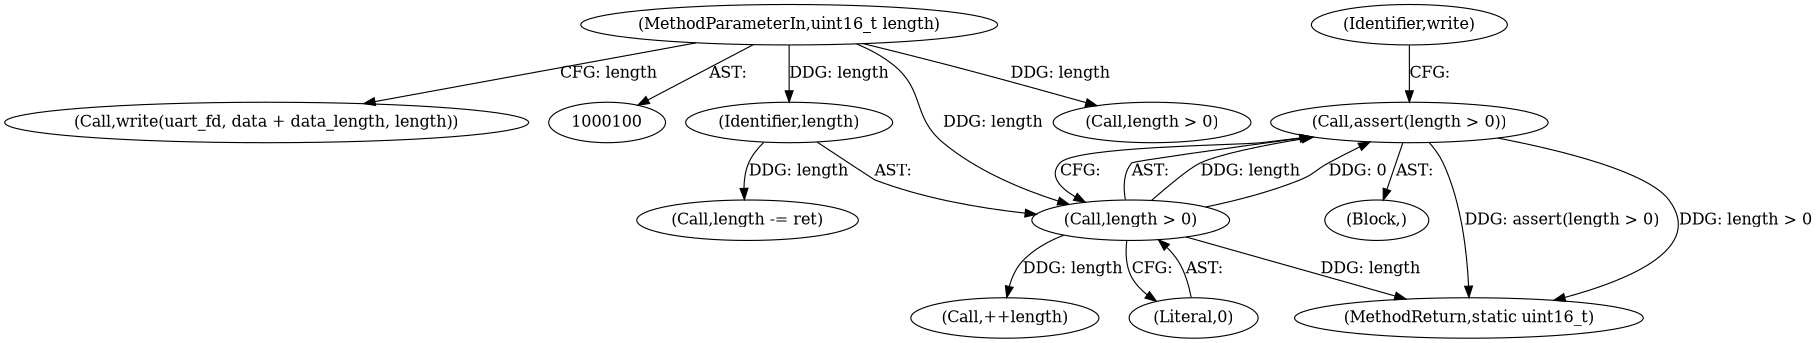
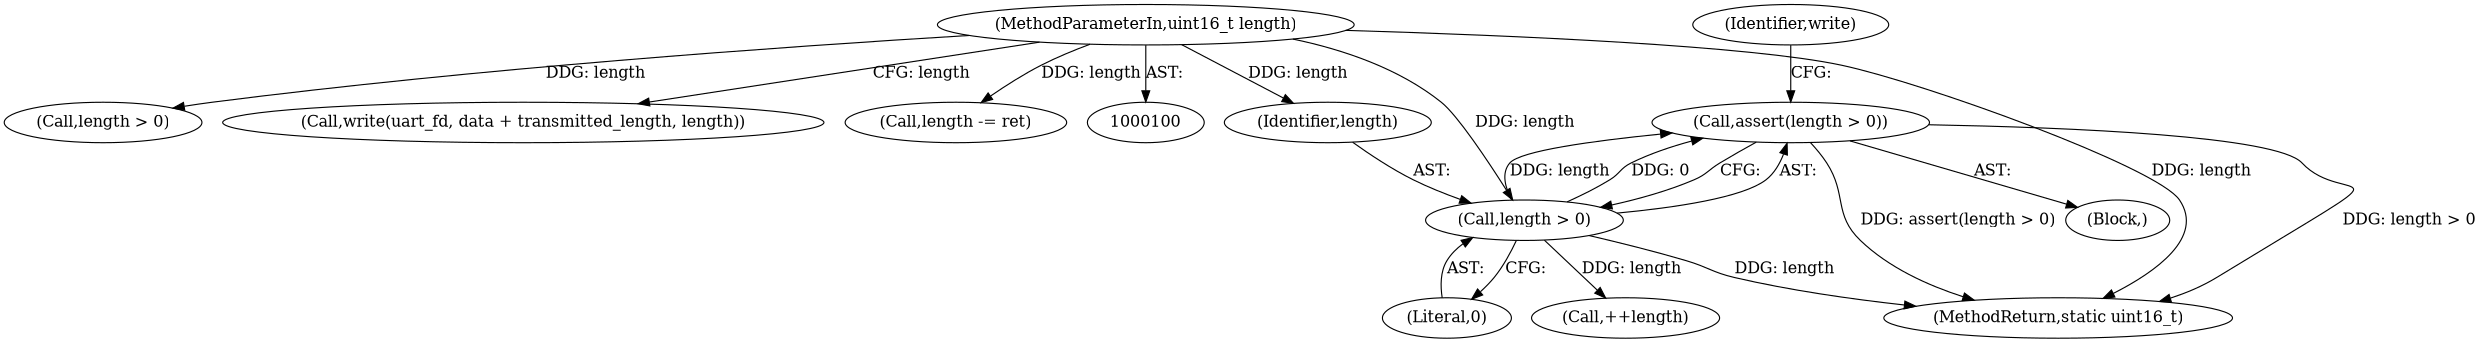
none -> (1840, 65)
(267, 122) -> (523, 122)
(749, 163) -> (1039, 67)
